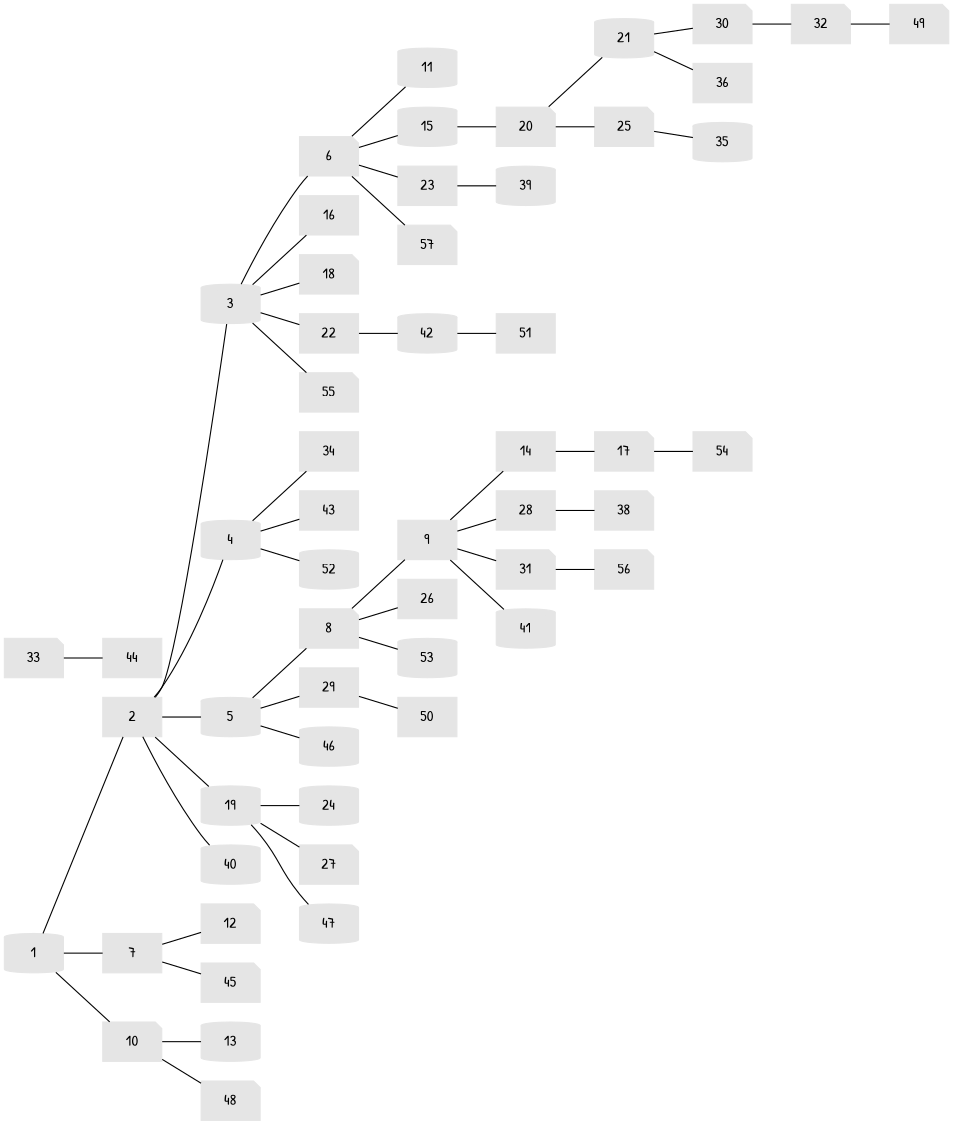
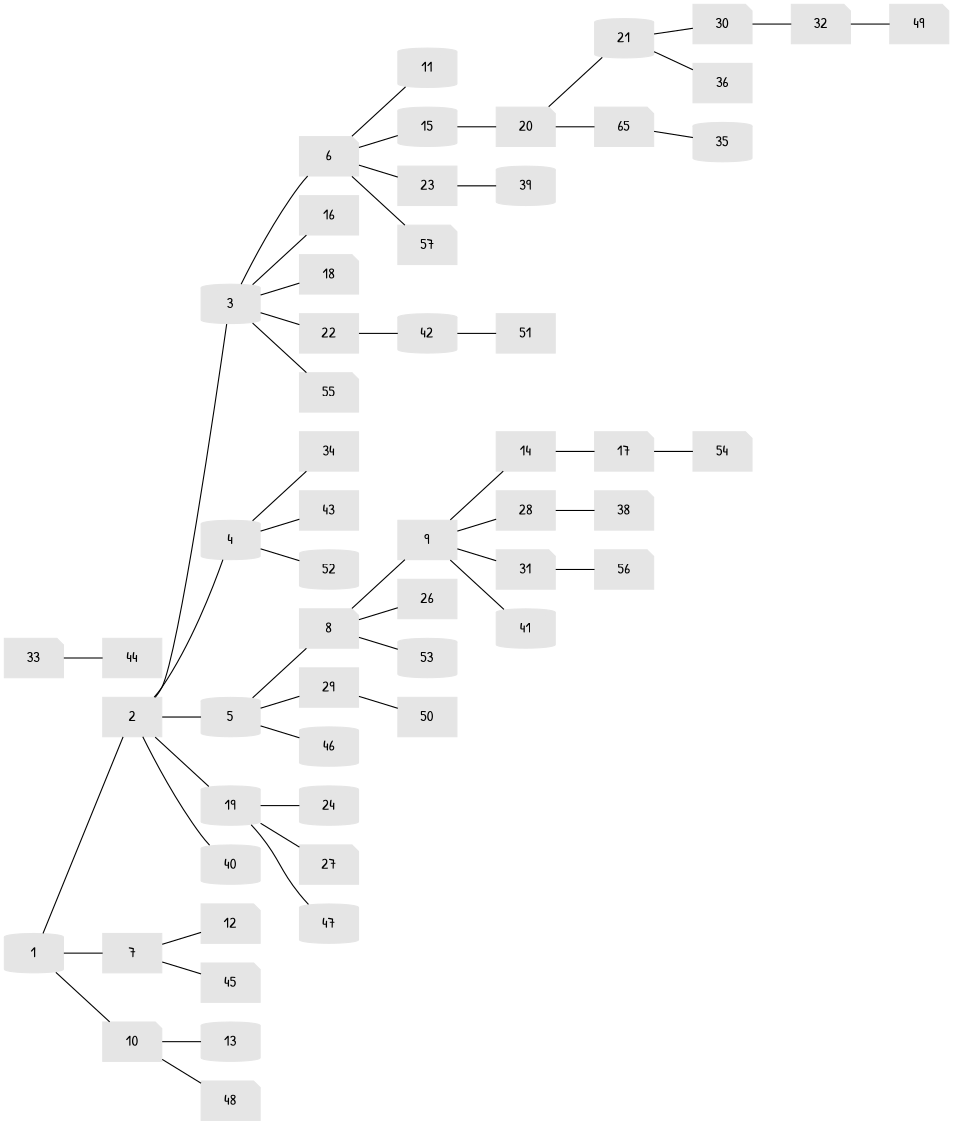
(624, 127) -> (624, 127)
